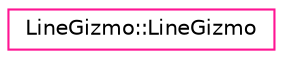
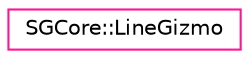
(141, 30) -> (125, 30)
